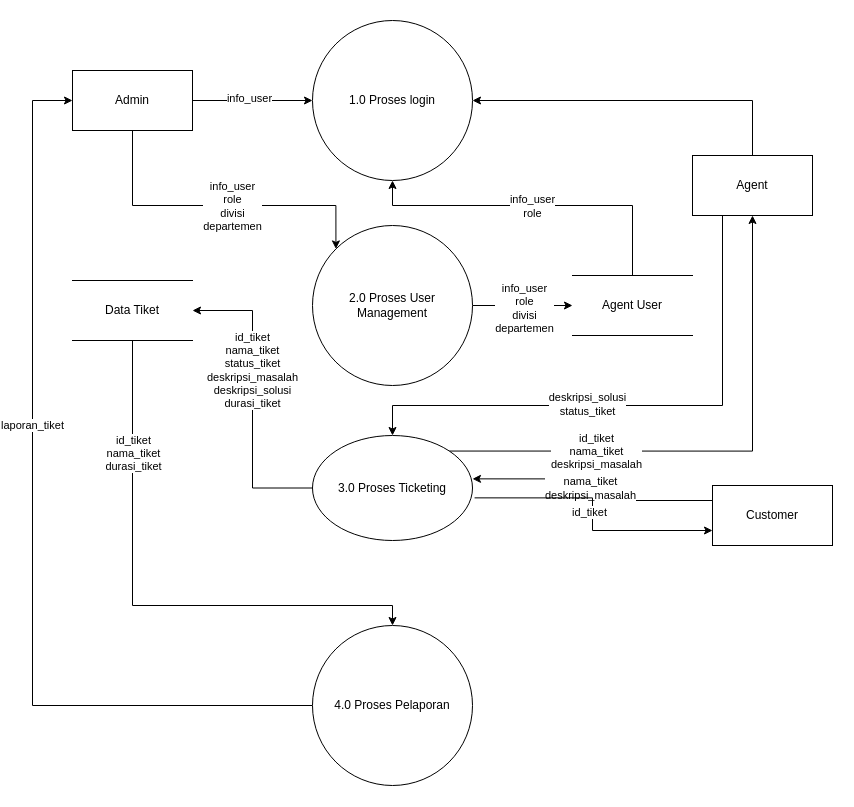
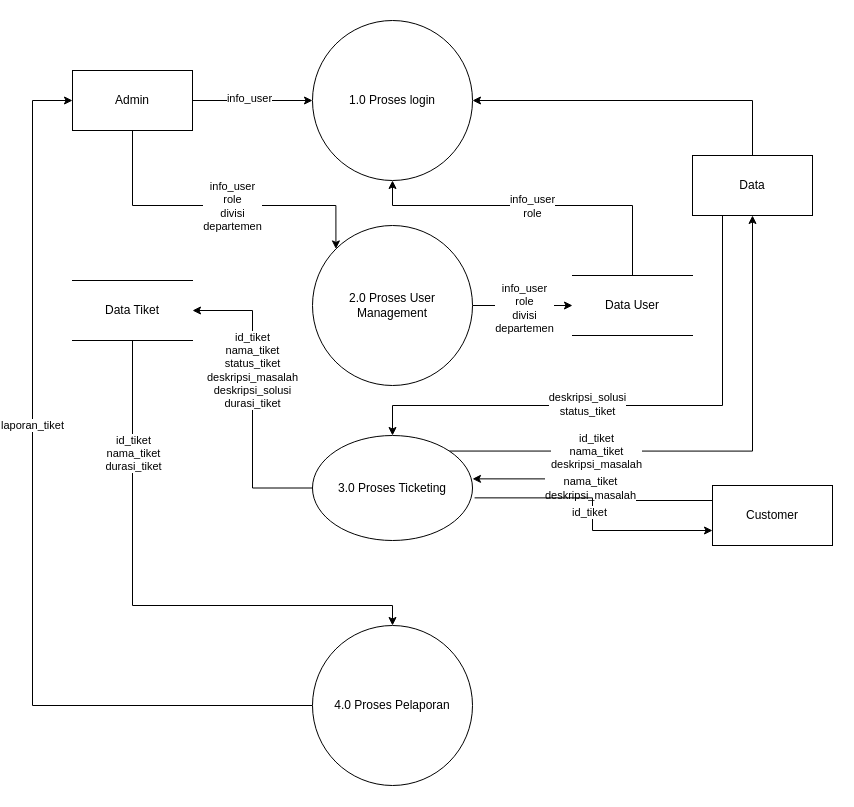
(753, 186) -> (753, 186)
(633, 306) -> (633, 306)
